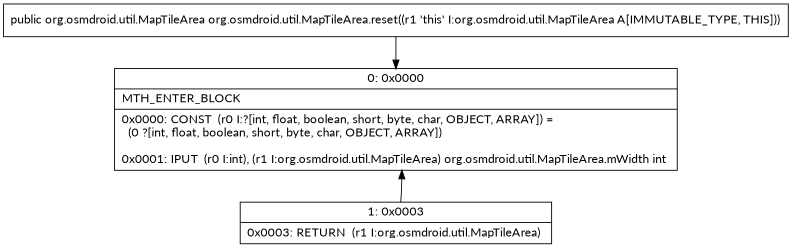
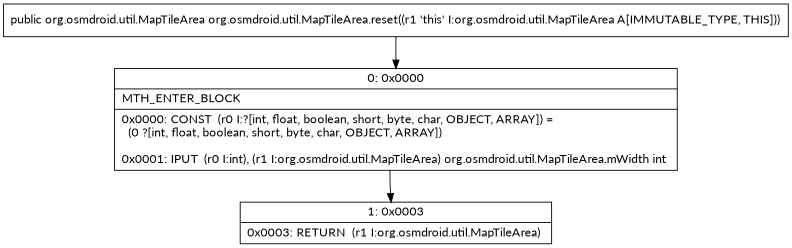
(401, 191) -> (390, 182)
